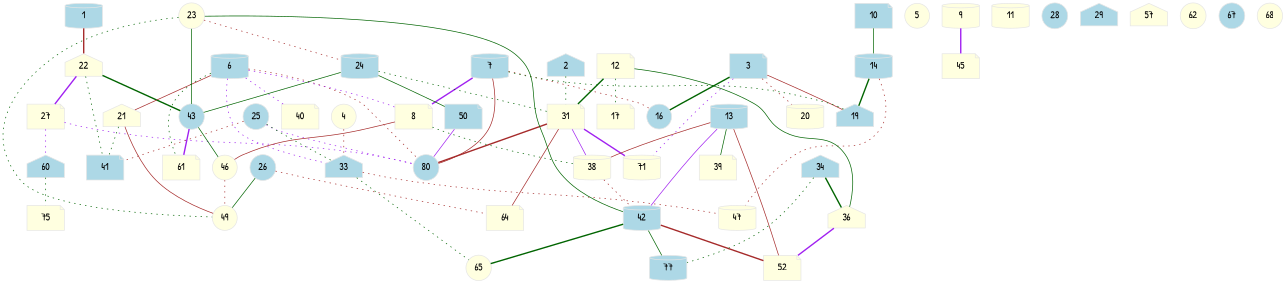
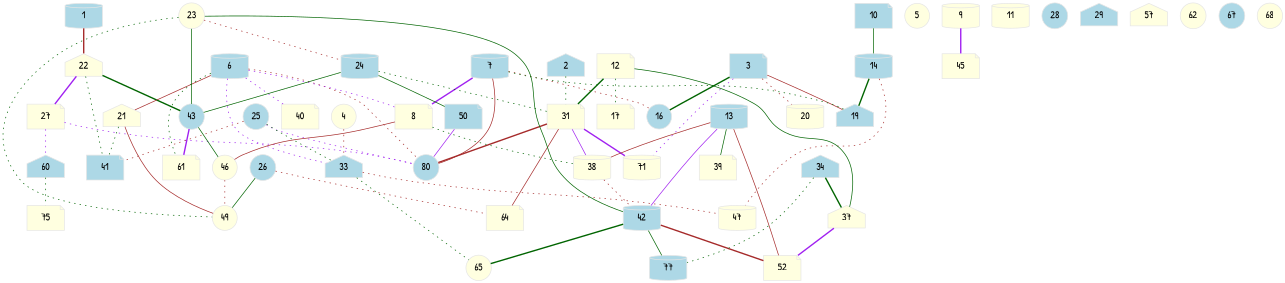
(847, 218) -> (847, 218)
